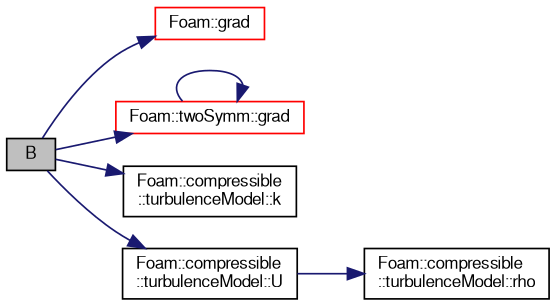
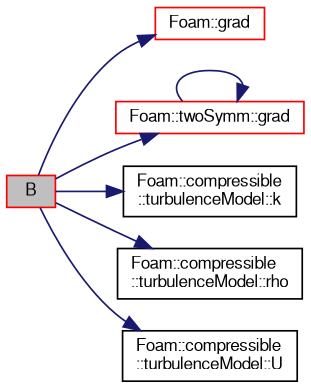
(31, 154) -> (31, 191)
(322, 274) -> (96, 222)
